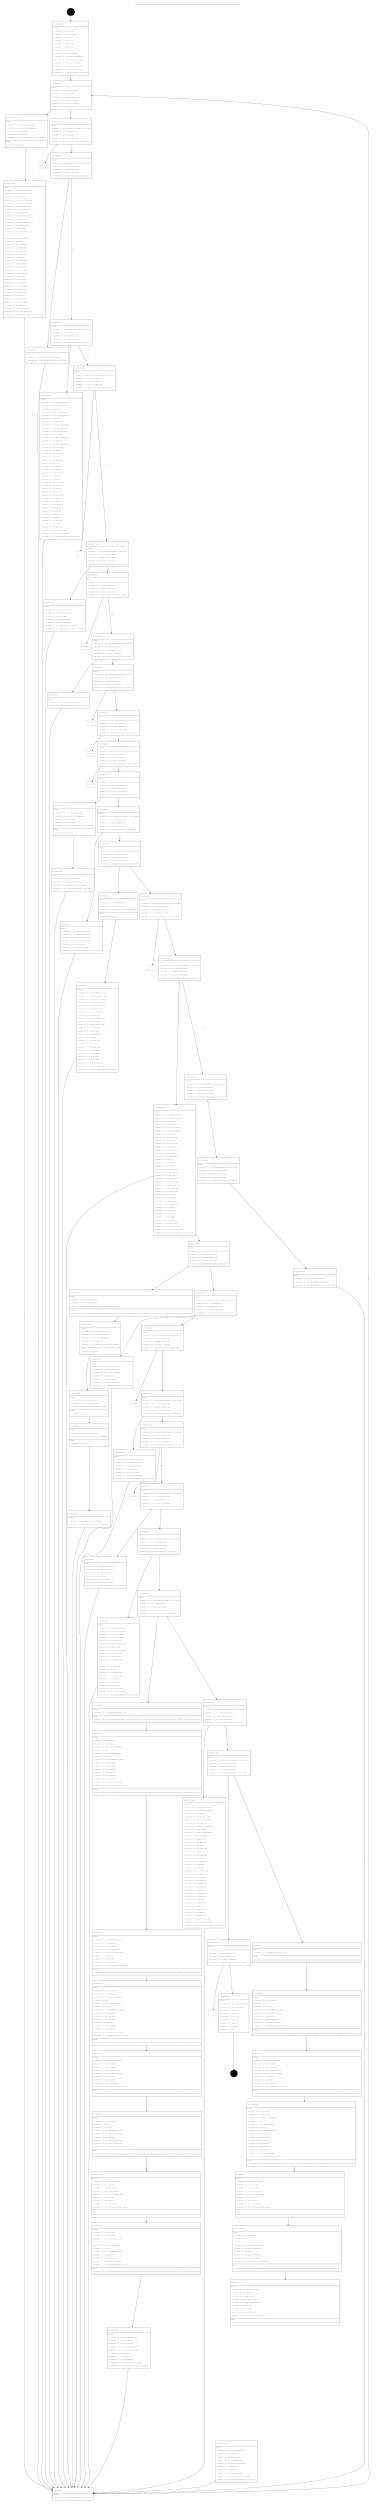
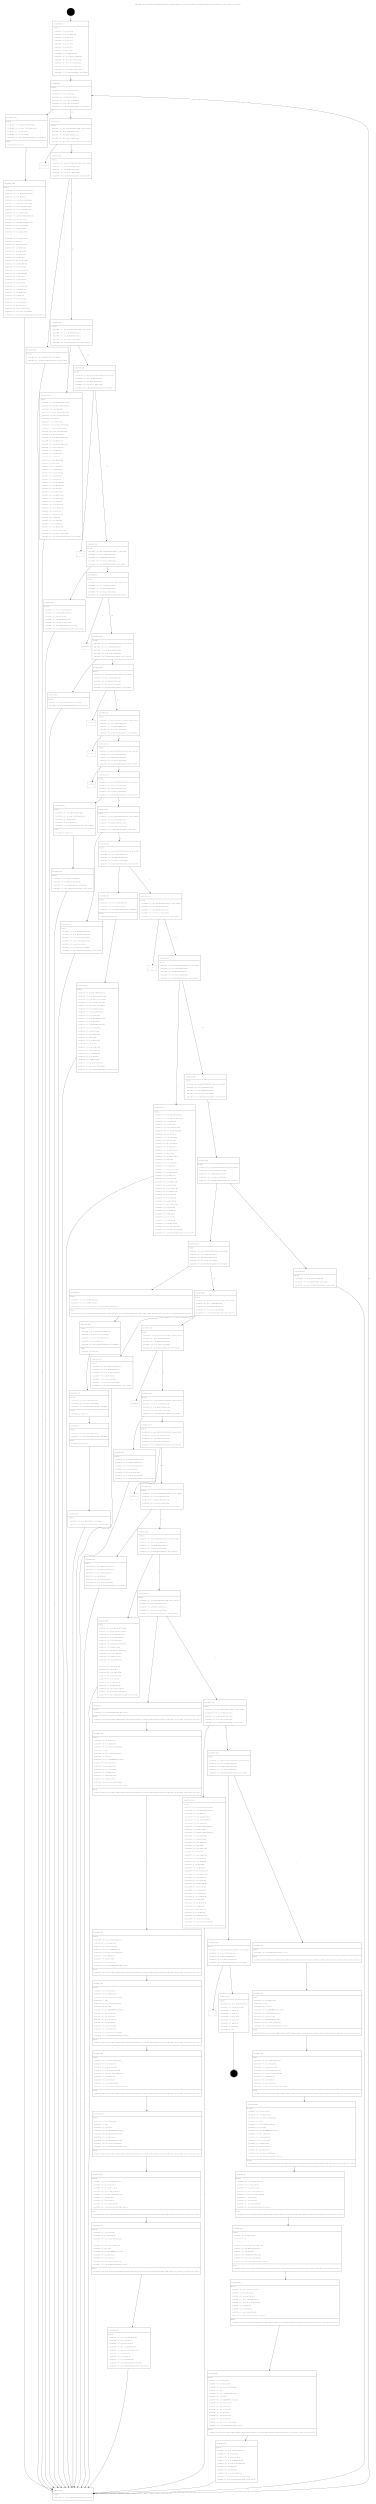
(197, 1237) -> (214, 1212)
none -> (262, 2403)
